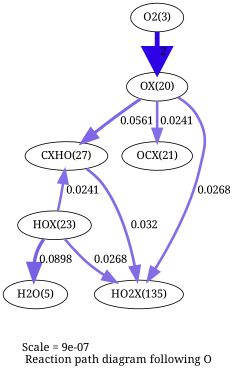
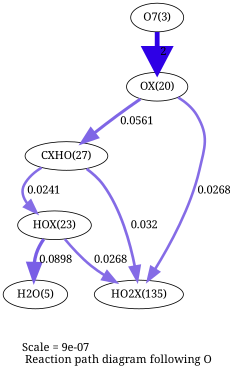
(157, 18) -> (157, 18)
(157, 156) -> none
(61, 197) -> (25, 183)
